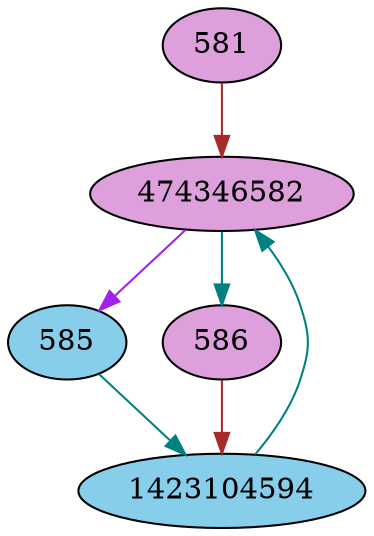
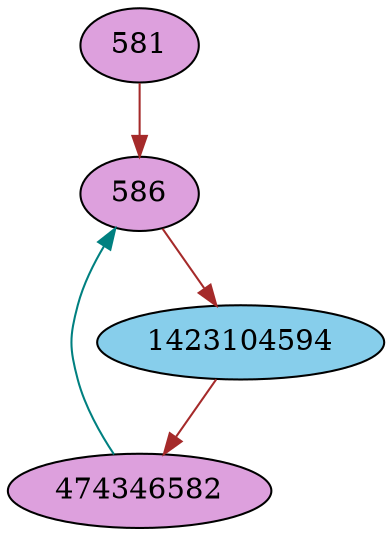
(222, 110) -> (140, 110)
(67, 342) -> none
(307, 353) -> (196, 408)
